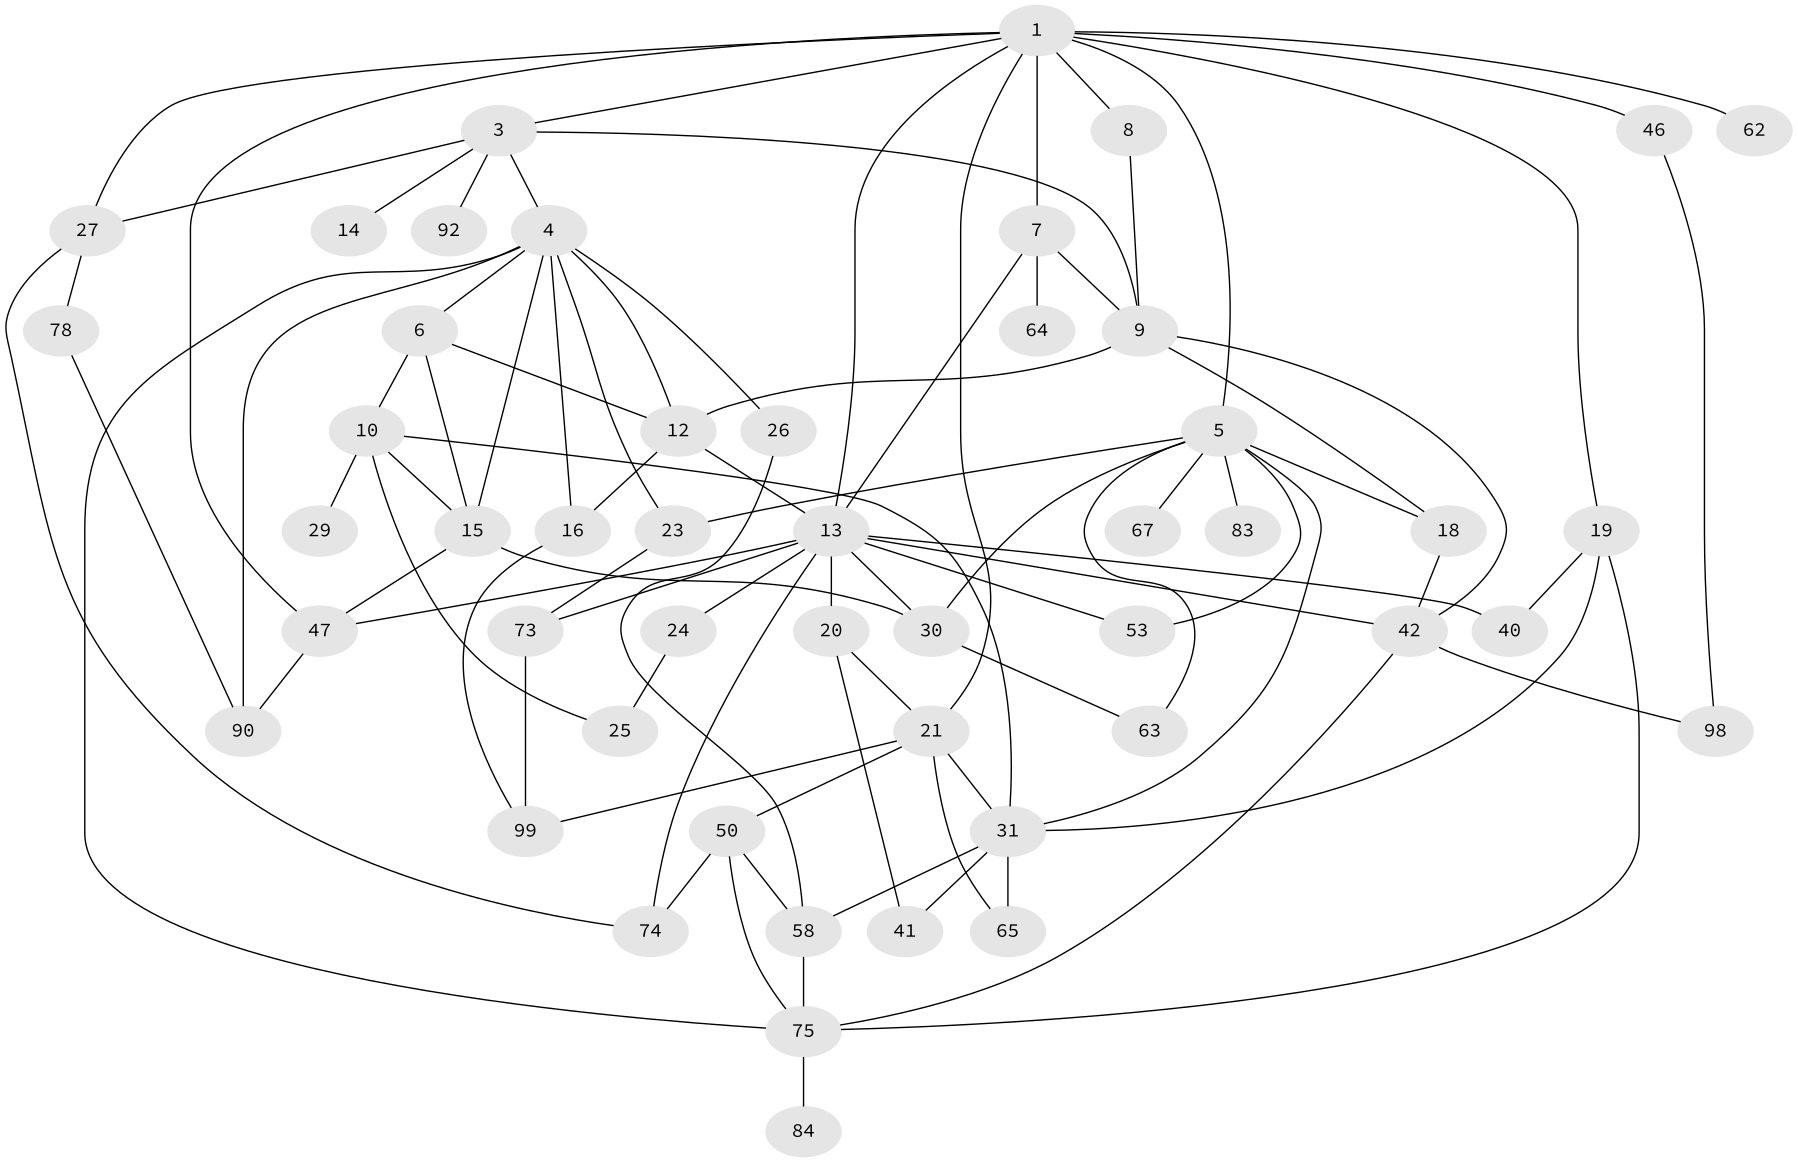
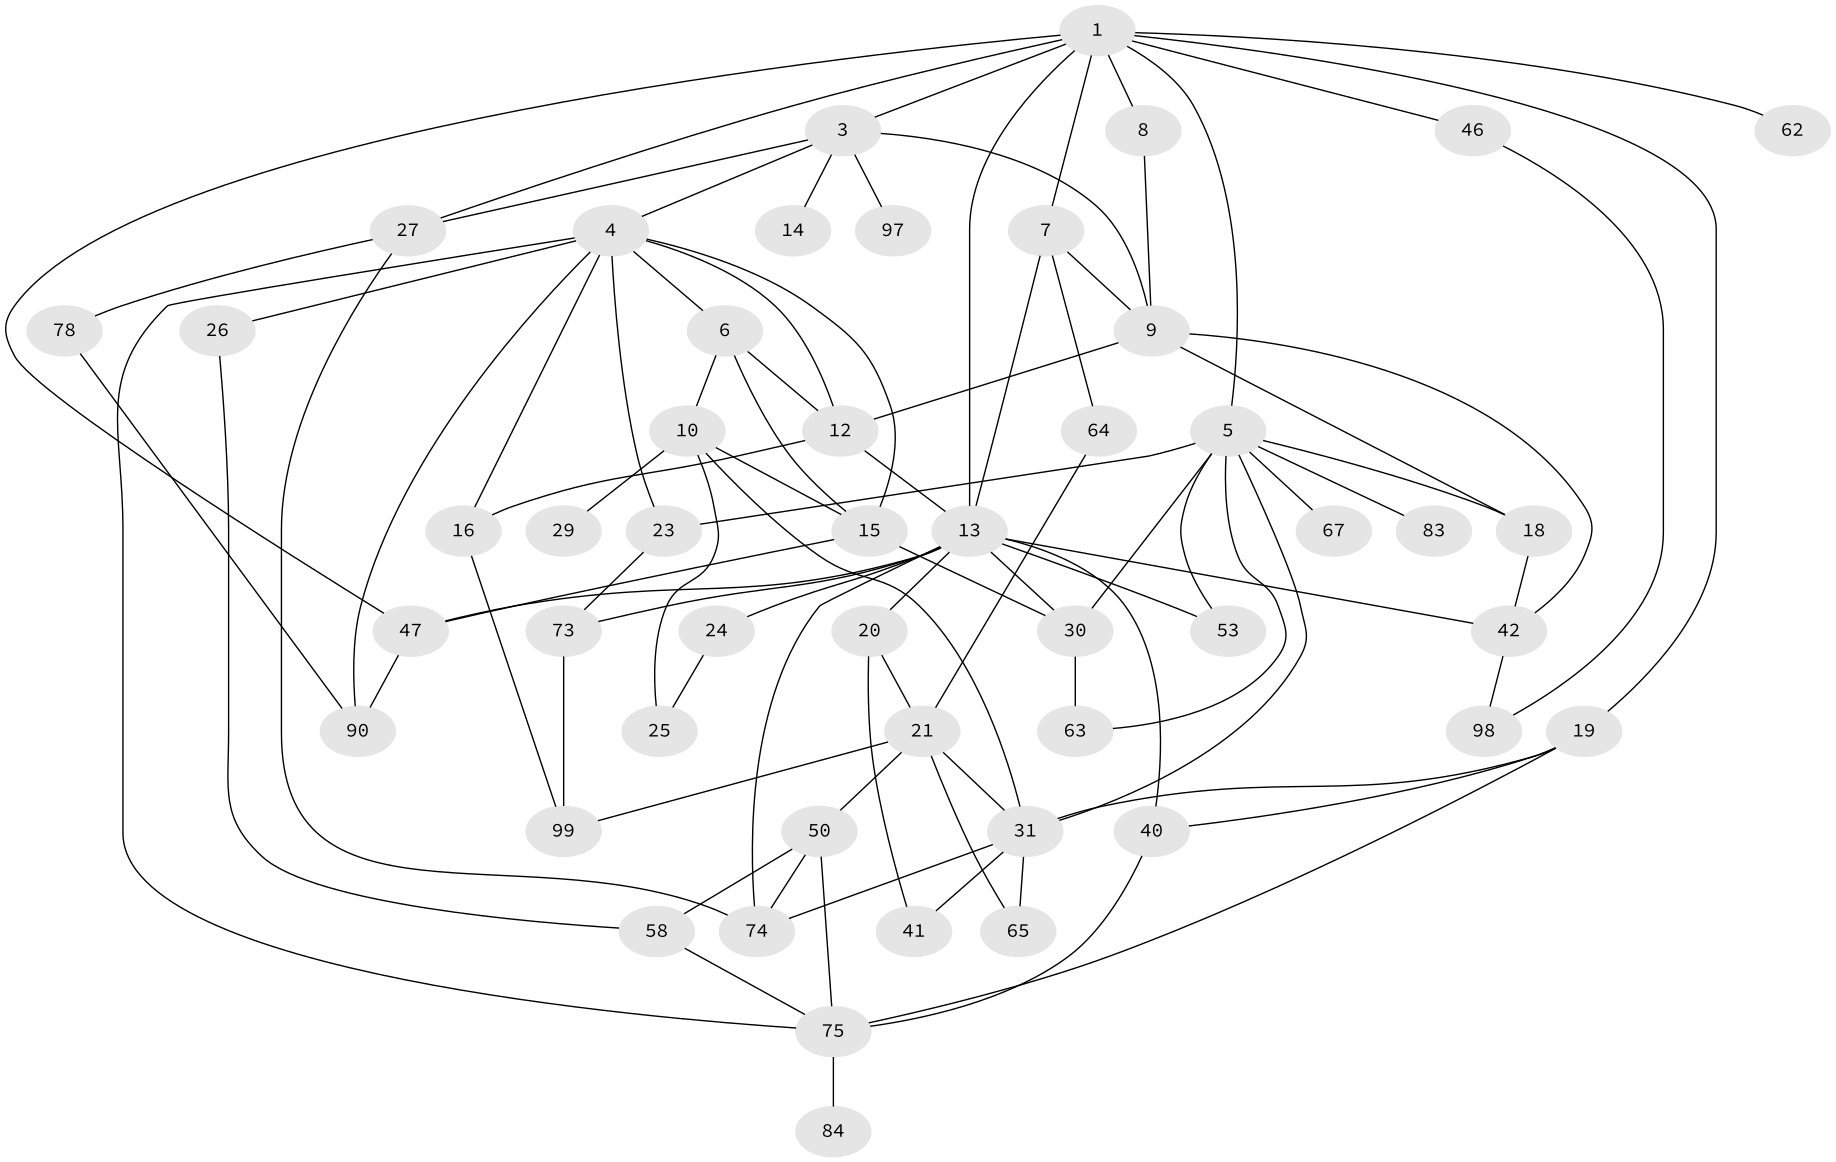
(449, 231) -> (893, 231)
(961, 365) -> (1007, 588)
(906, 881) -> (886, 883)
(1151, 894) -> (1061, 962)
